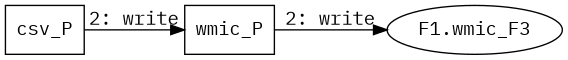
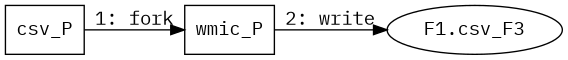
(134, 20) -> (134, 20)
(475, 30) -> (475, 30)
